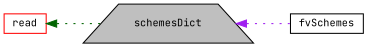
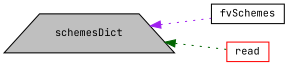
(79, 24) -> (201, 46)
